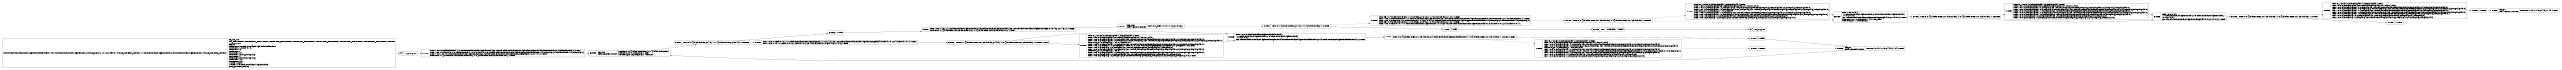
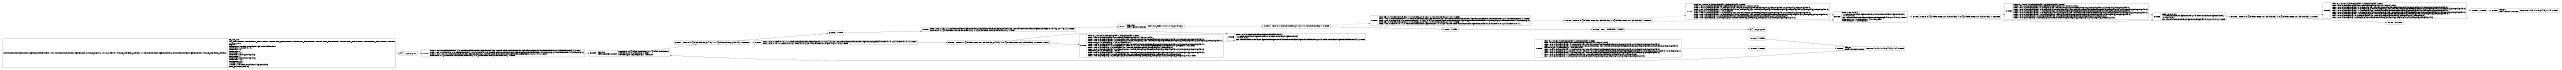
(2399, 23) -> (2399, 23)
(1450, 37) -> none
